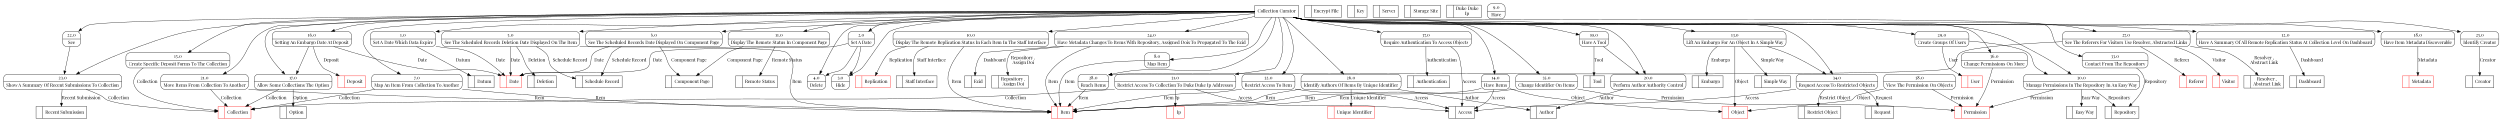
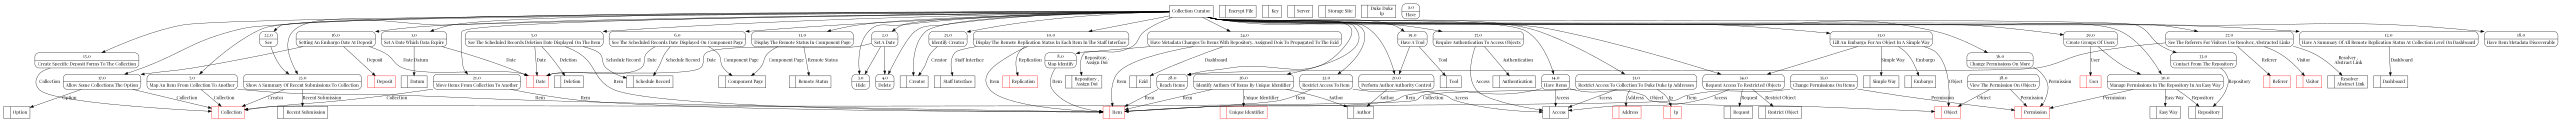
(1474, 27) -> (1025, 16)
(1157, 64) -> (1061, 64)
(2418, 82) -> none
(1547, 85) -> (1824, 85)
(119, 98) -> (276, 98)
none -> (1627, 112)
